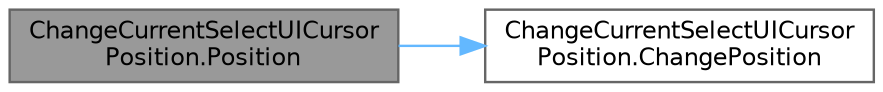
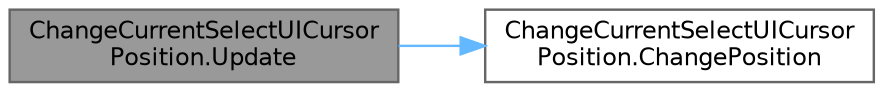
(204, 46) -> (204, 46)
